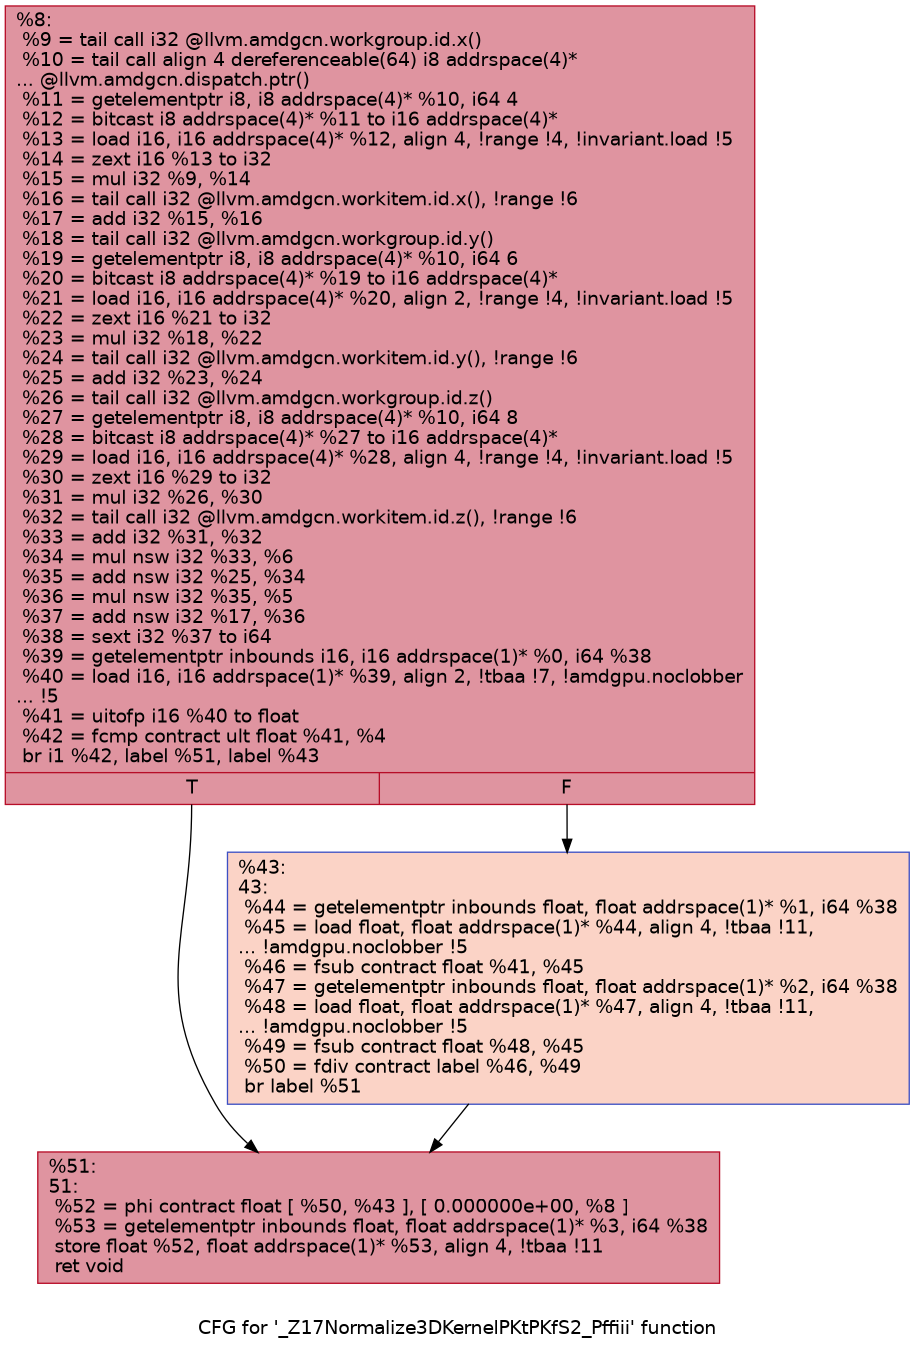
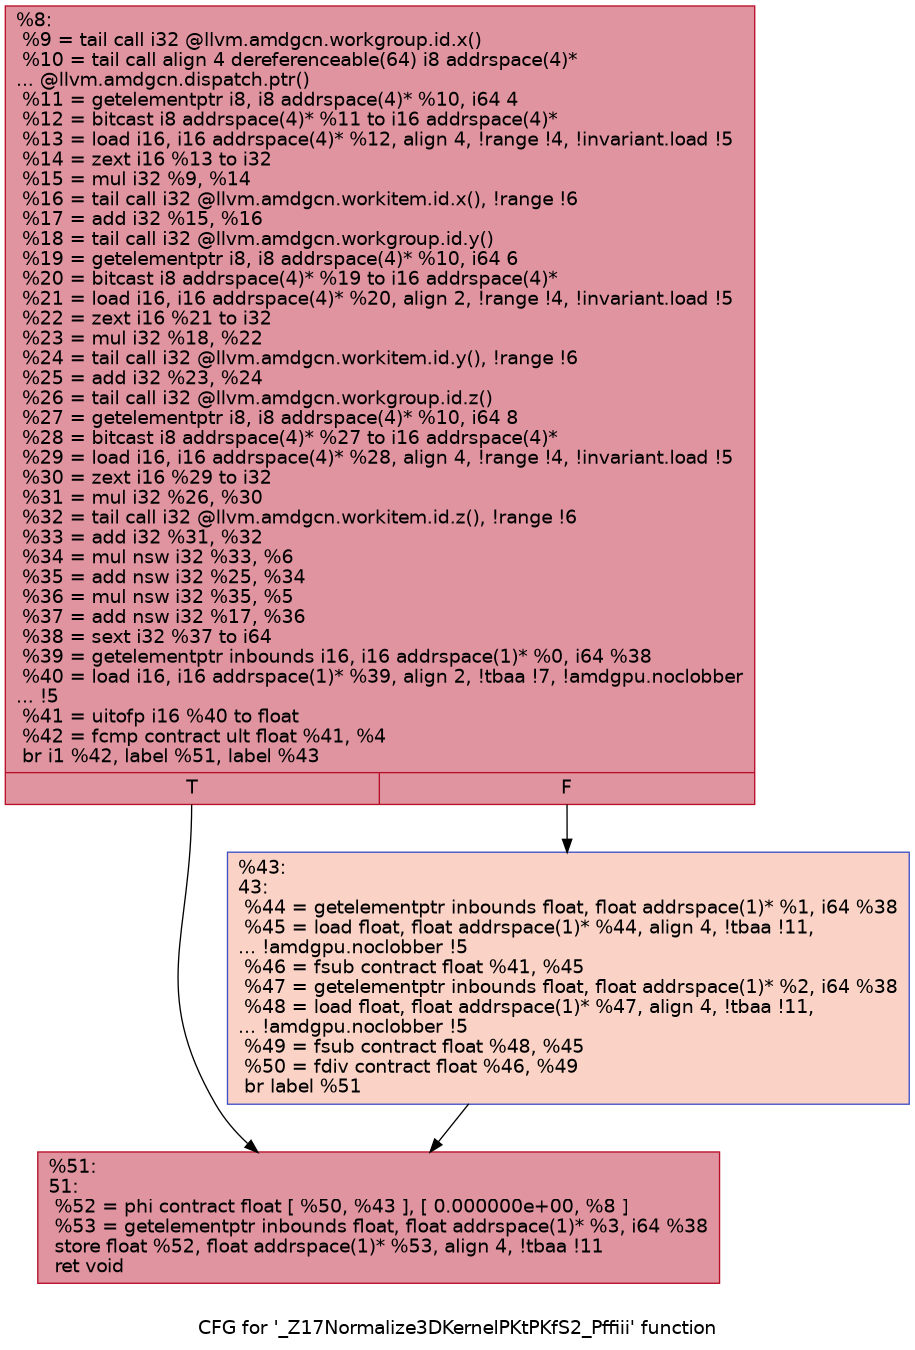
(410, 1067) -> (409, 1067)
